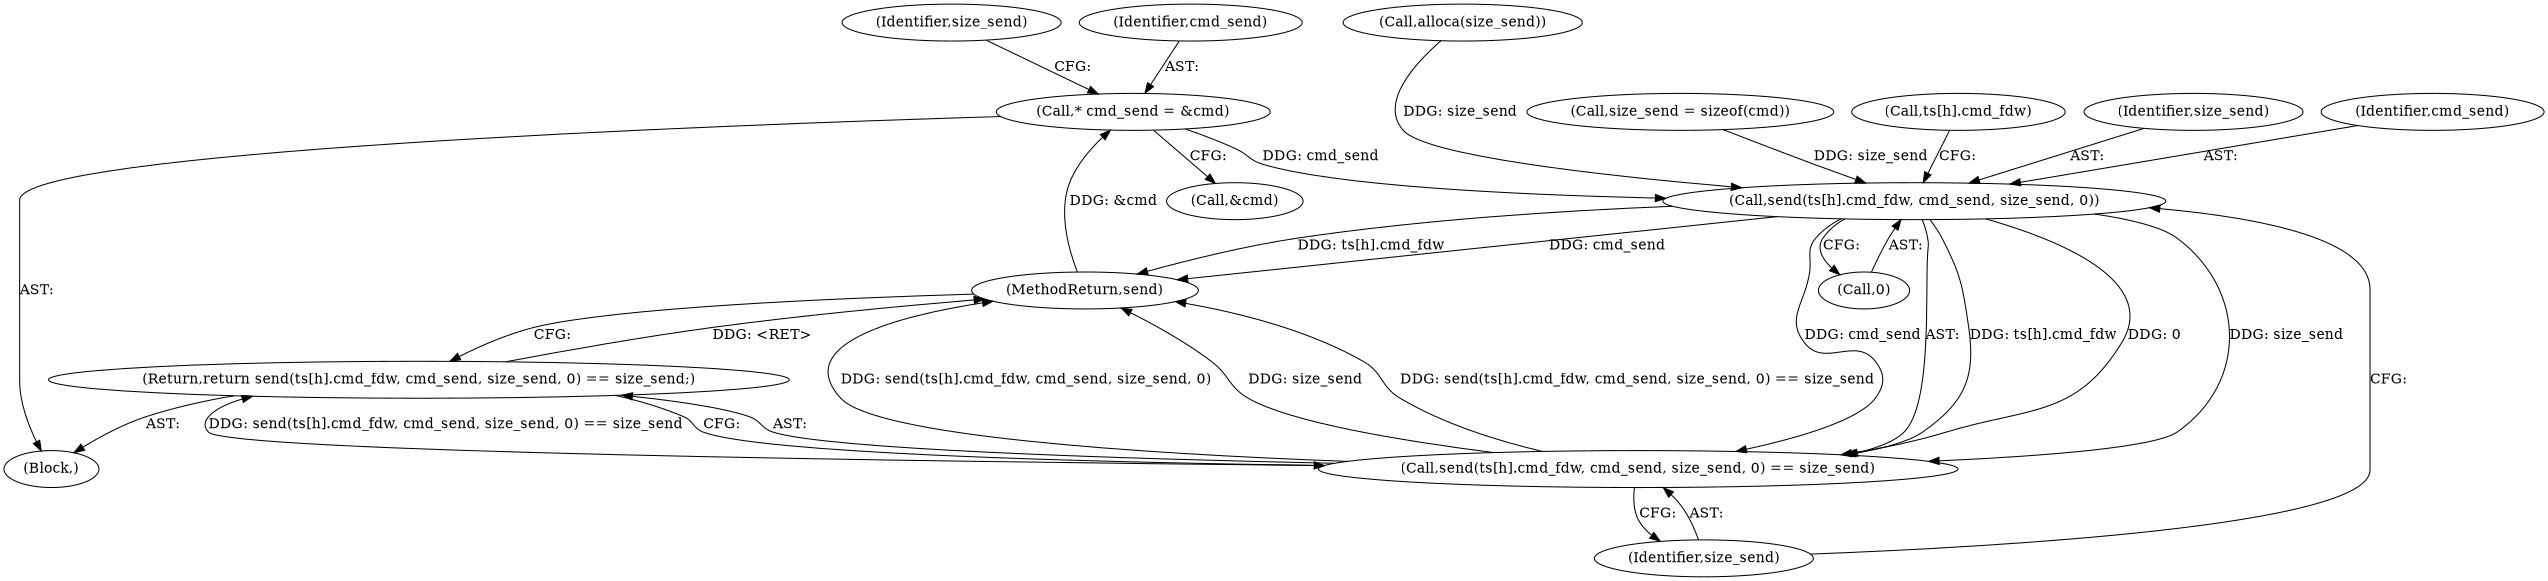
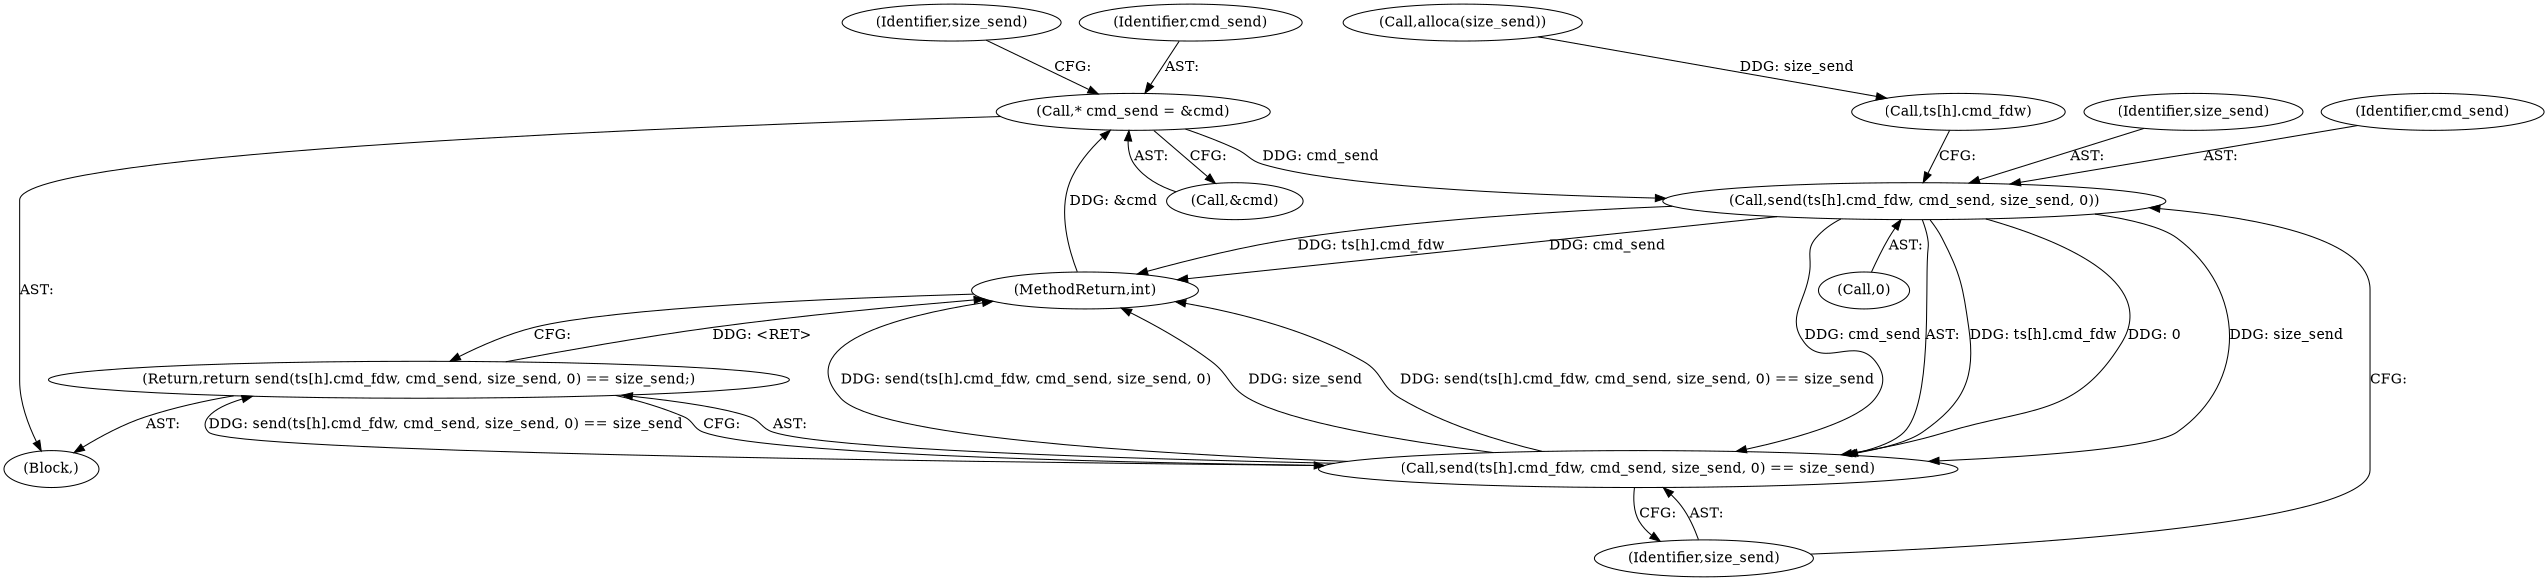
(1680, 112) -> none
(1512, 161) -> (1707, 67)
none -> (1143, 174)
(1821, 242) -> none
(1085, 290) -> (1085, 290)
